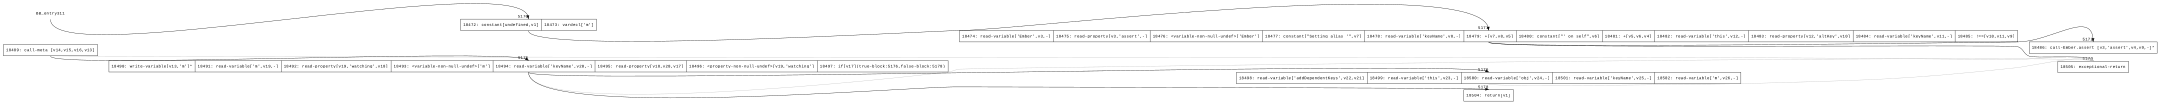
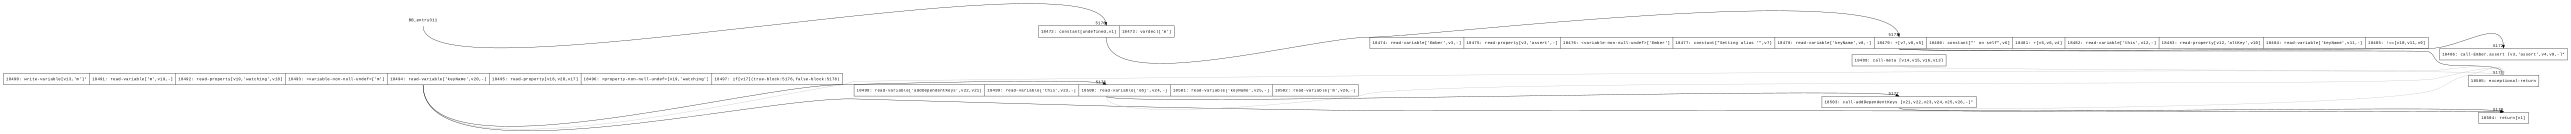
(252, 59) -> none
none -> (1899, 102)
